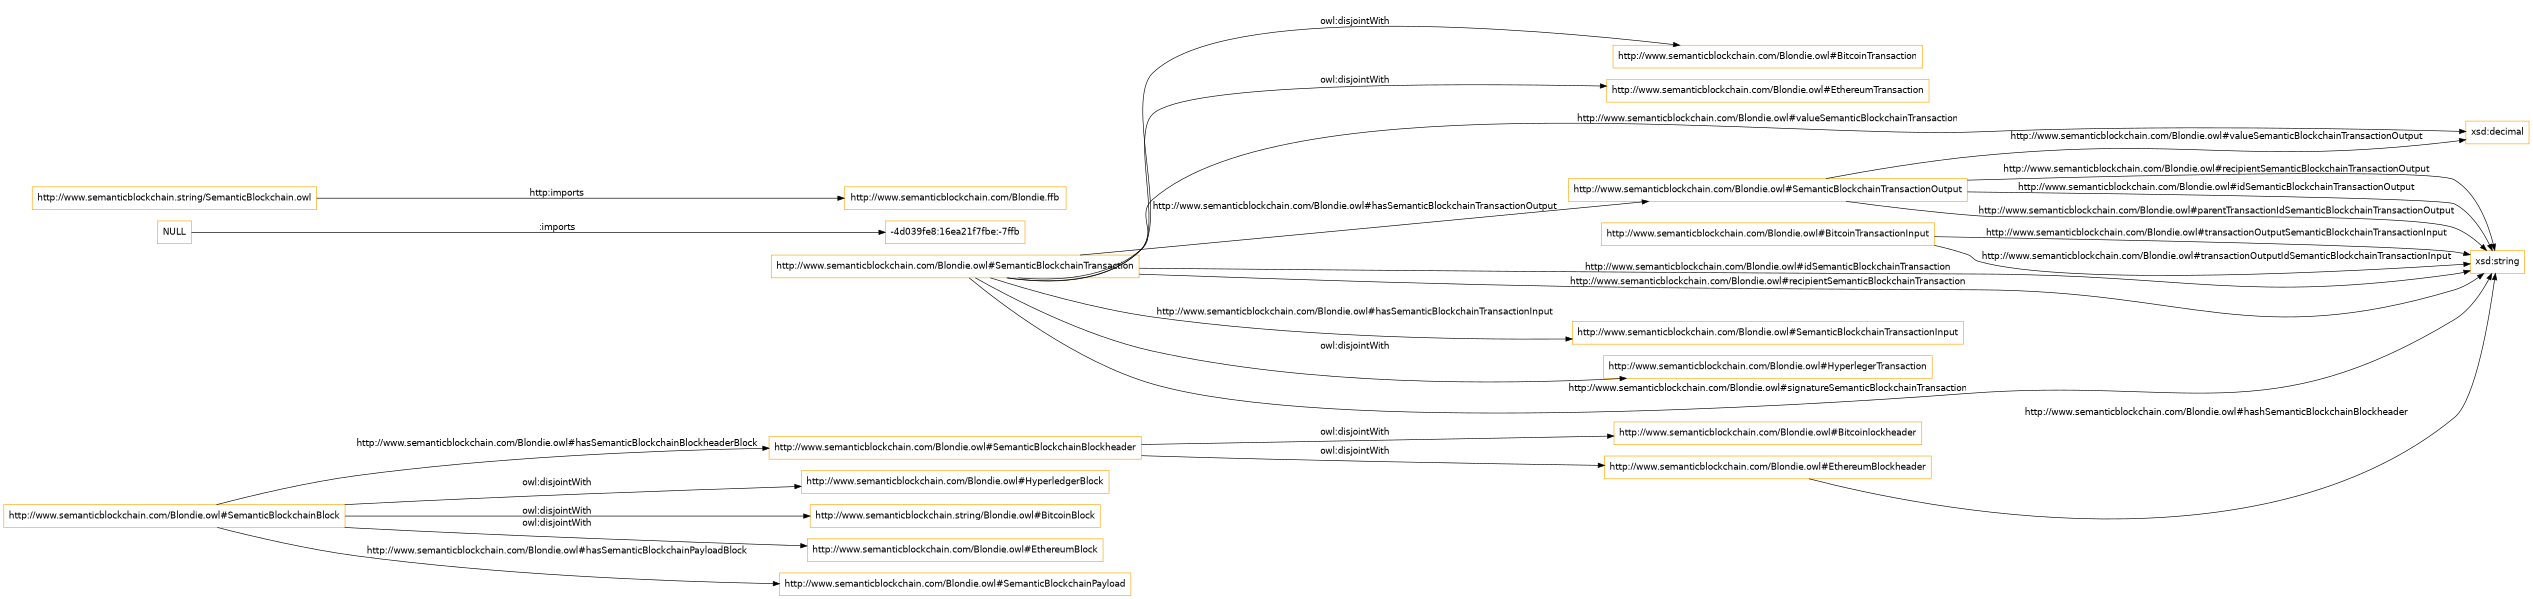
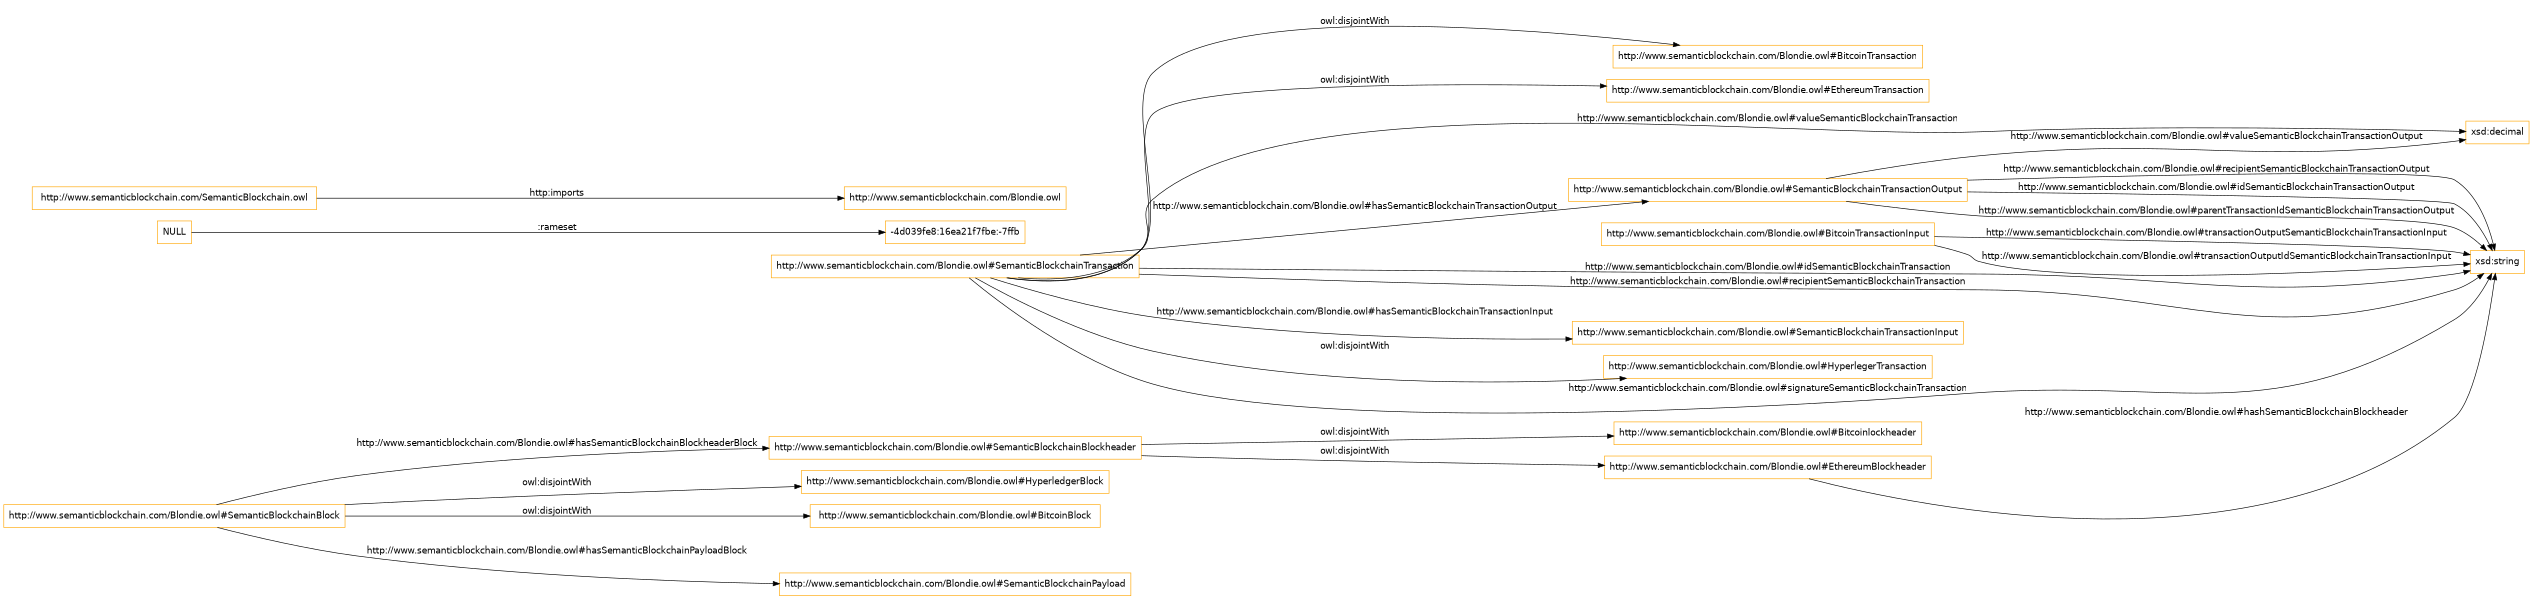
(174, 198) -> (174, 198)
(955, 198) -> (955, 198)
(557, 228) -> (557, 228)
(955, 516) -> (955, 516)
(955, 550) -> none
